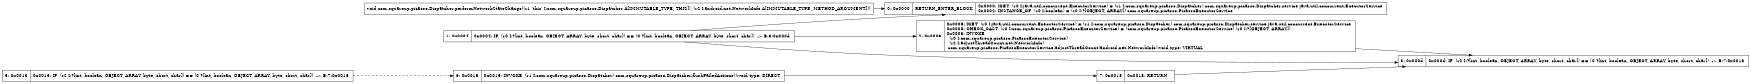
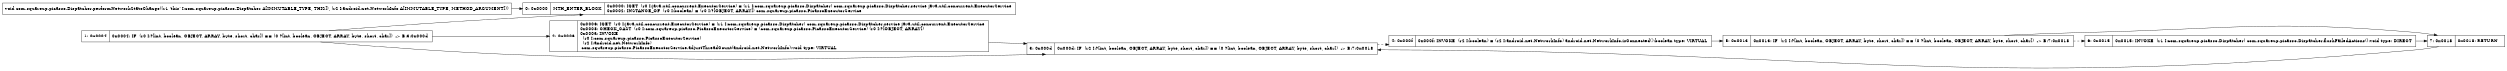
(944, 9) -> (578, 9)
none -> (2219, 28)
none -> (1550, 41)
(996, 43) -> (616, 43)
